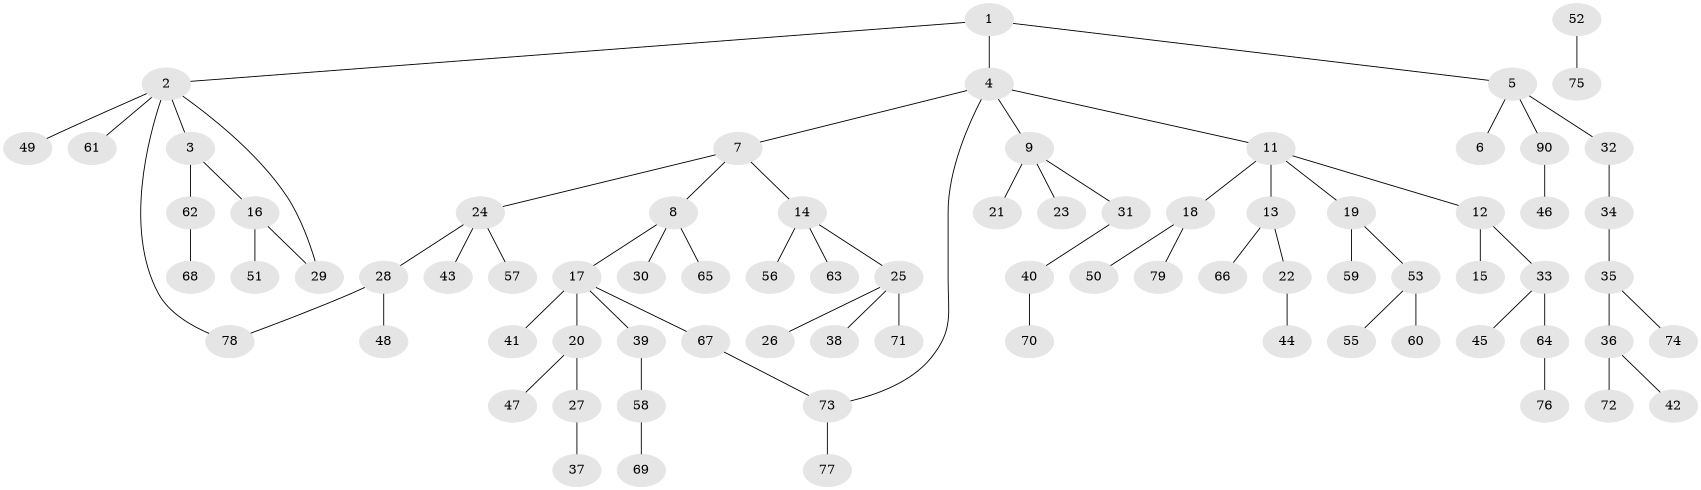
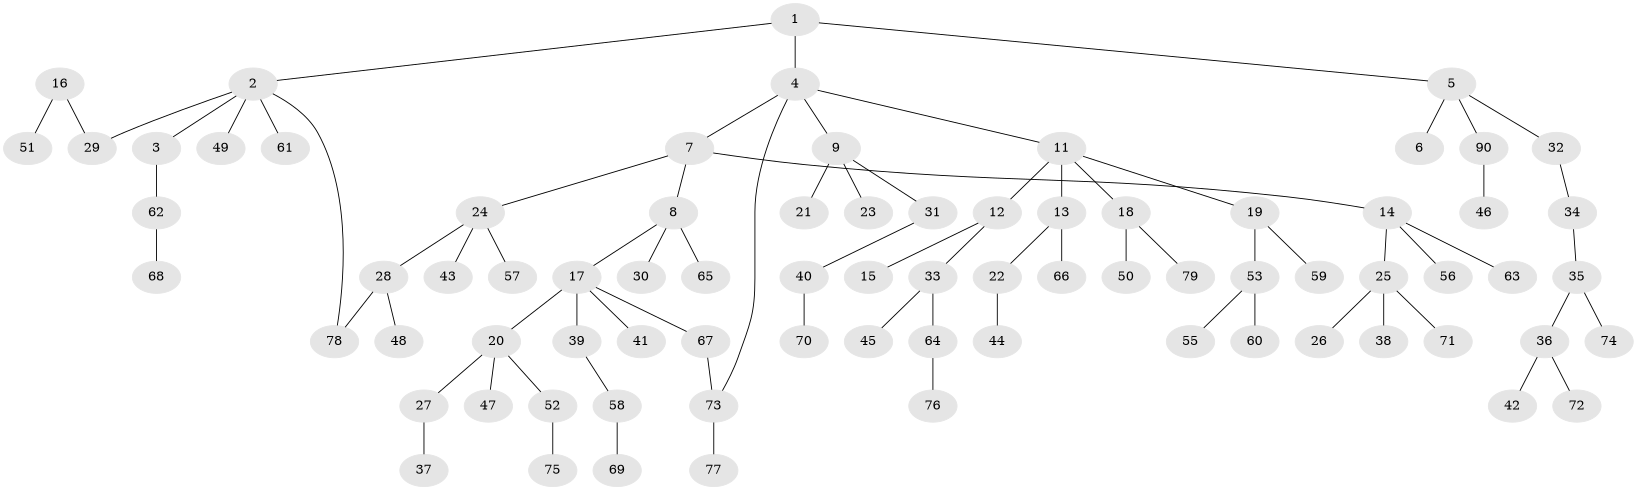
(223, 181) -> none
none -> (525, 374)
